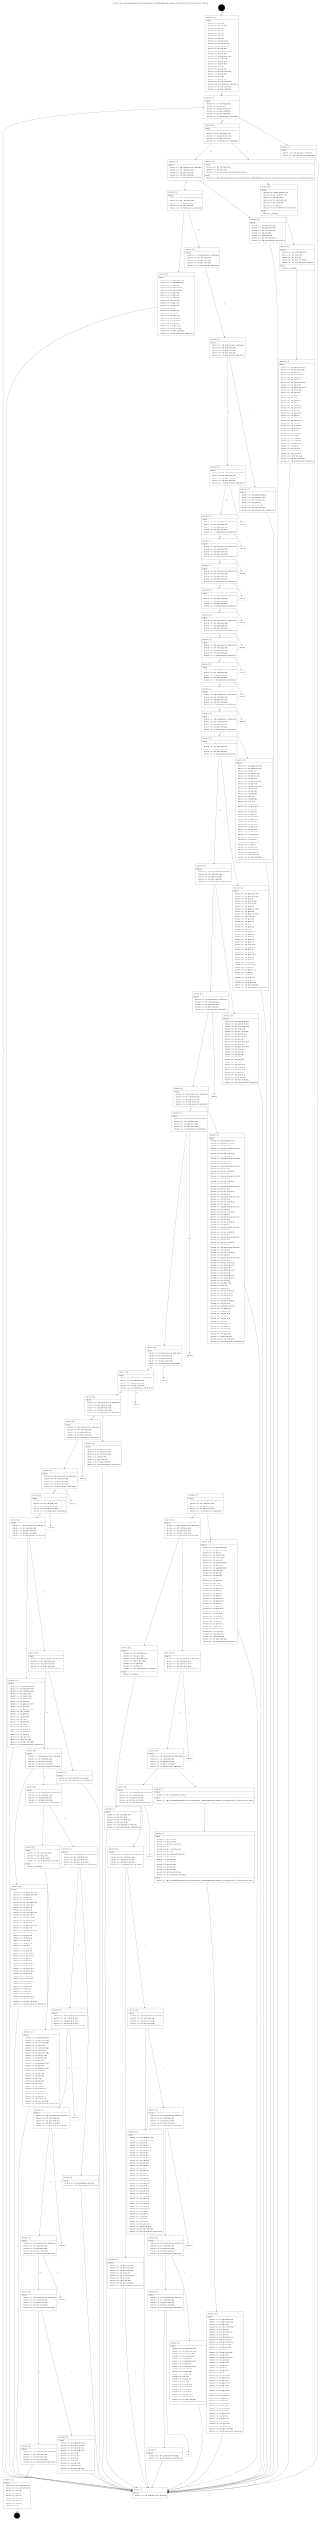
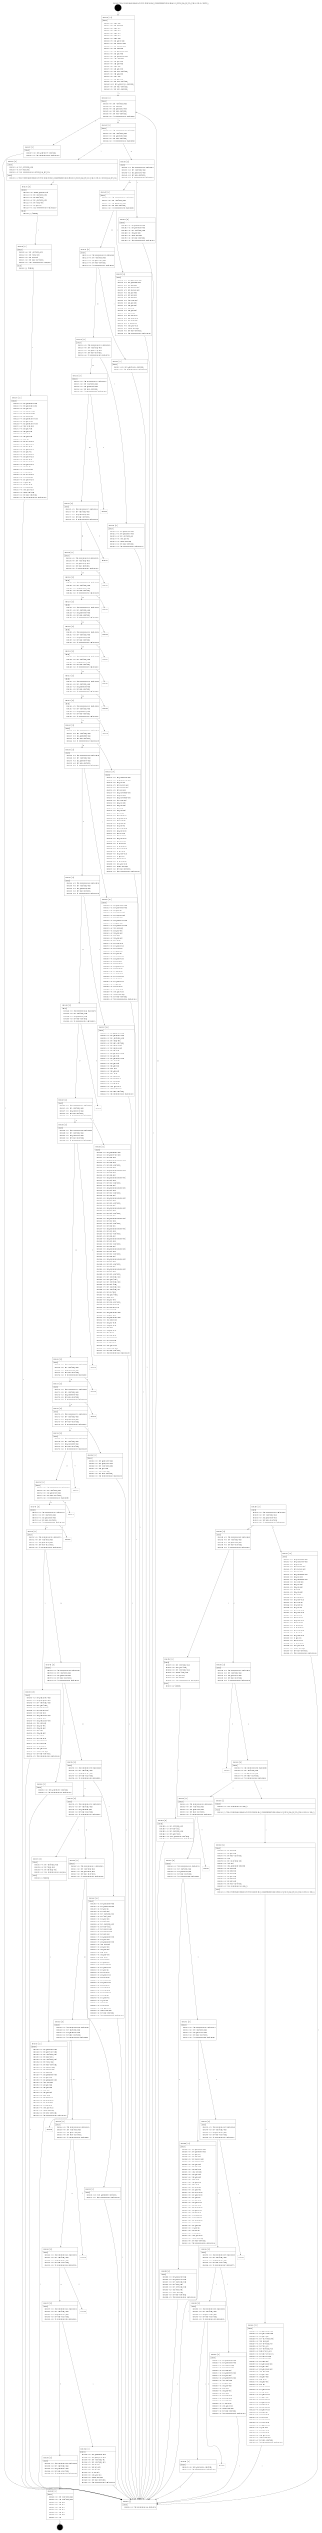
none -> (130, 366)
